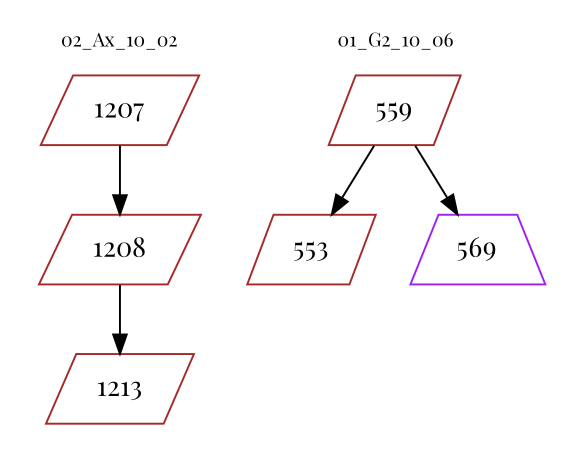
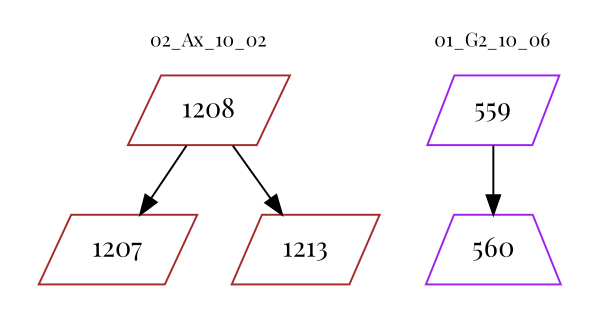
(395, 110) -> (493, 110)
(120, 170) -> (169, 172)
(311, 250) -> none
(478, 250) -> (493, 250)
